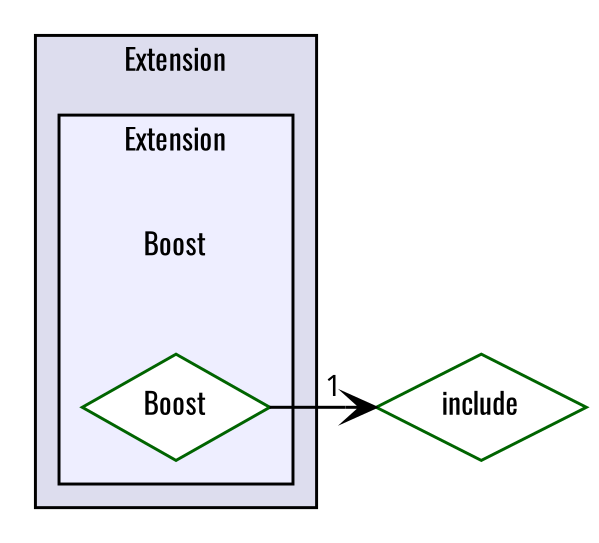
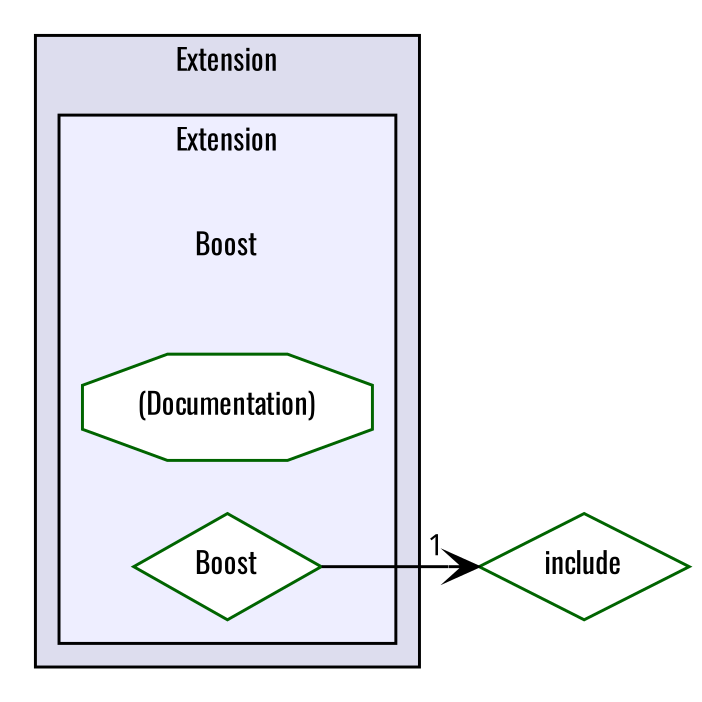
none -> (227, 407)
